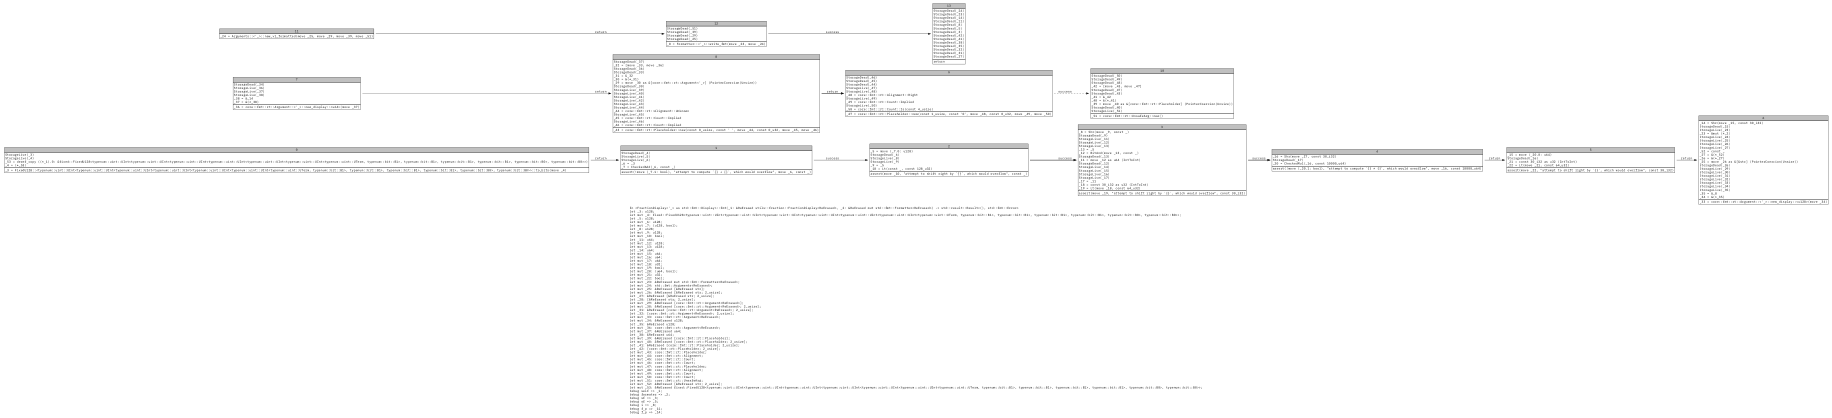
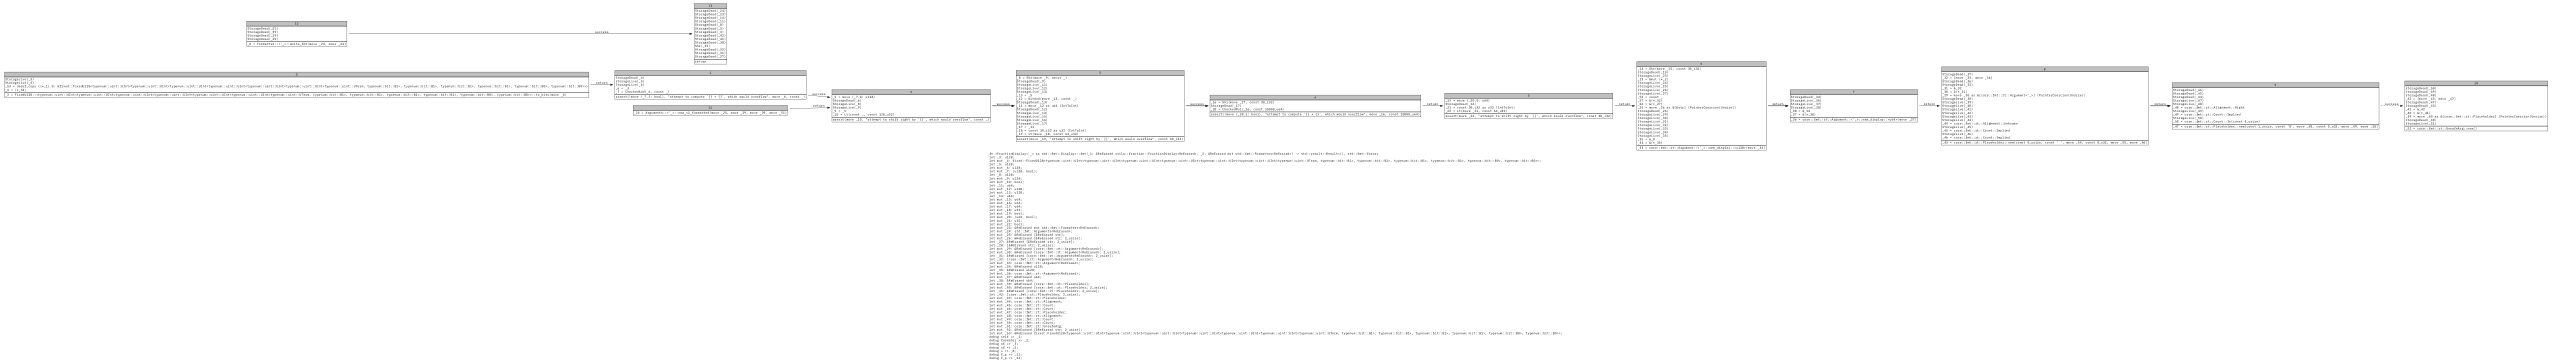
(519, 34) -> (809, 108)
(949, 46) -> (703, 46)
none -> (1777, 106)
